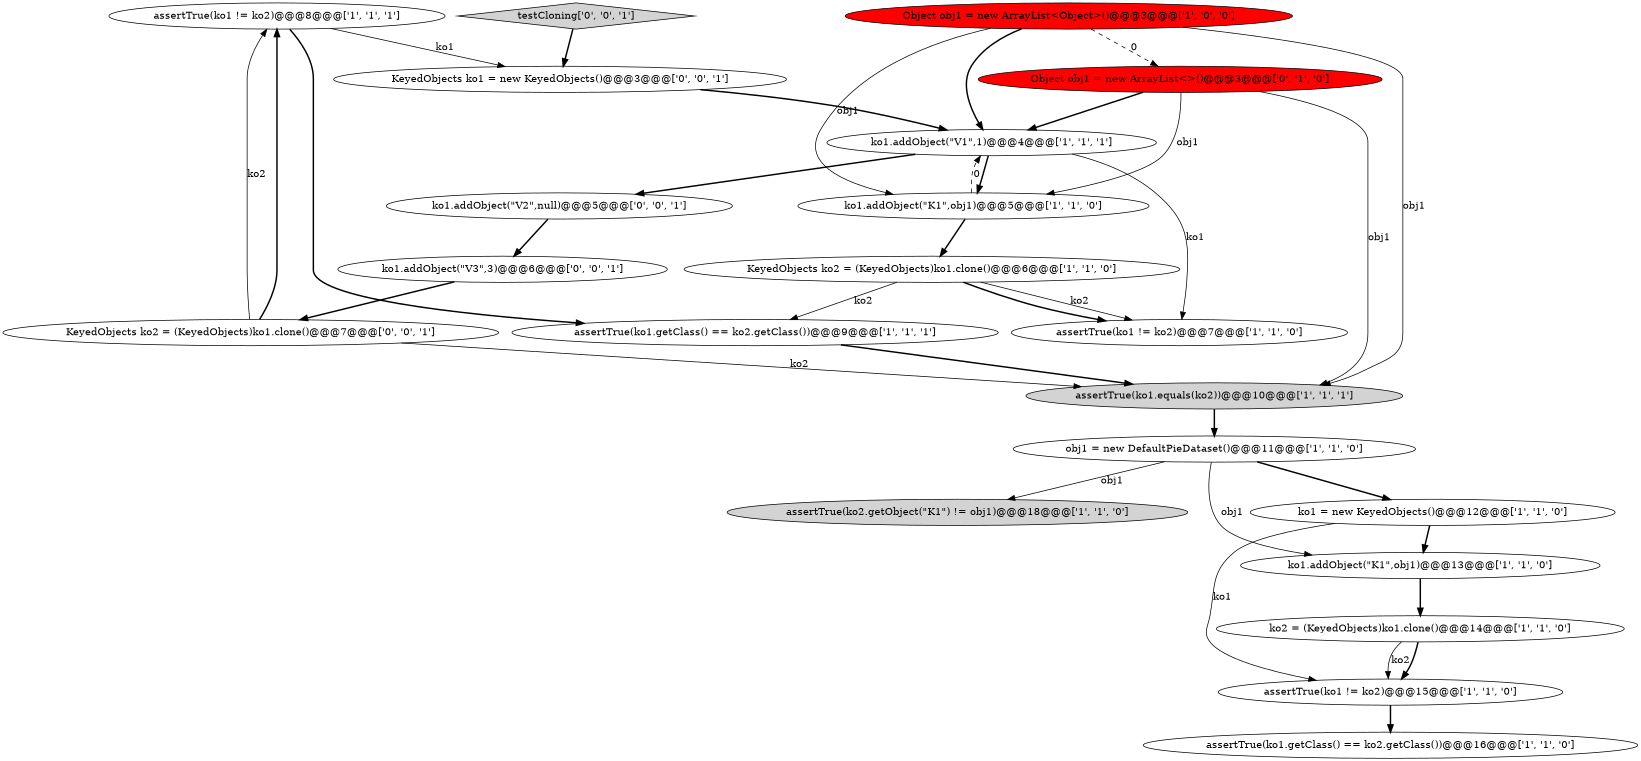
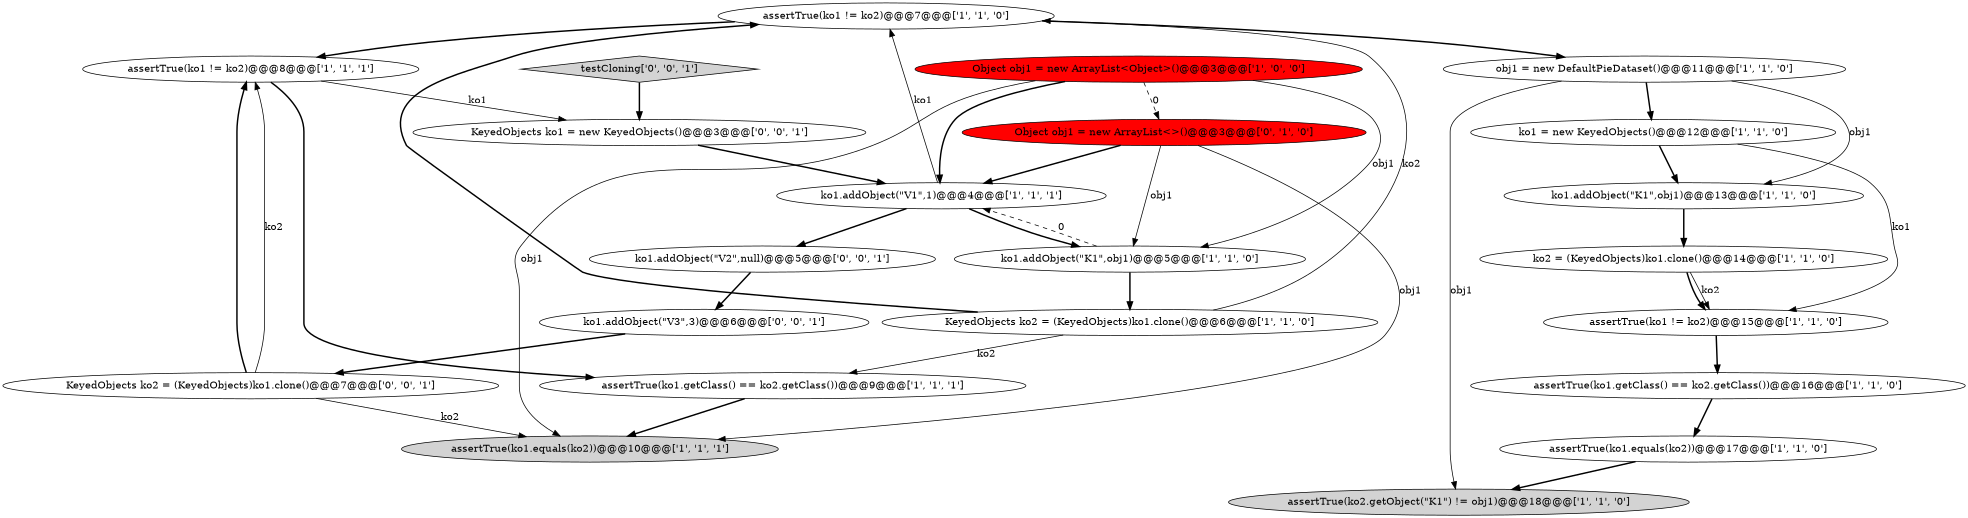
none -> (529, 34)
(1214, 419) -> (1300, 33)
none -> (1688, 449)
